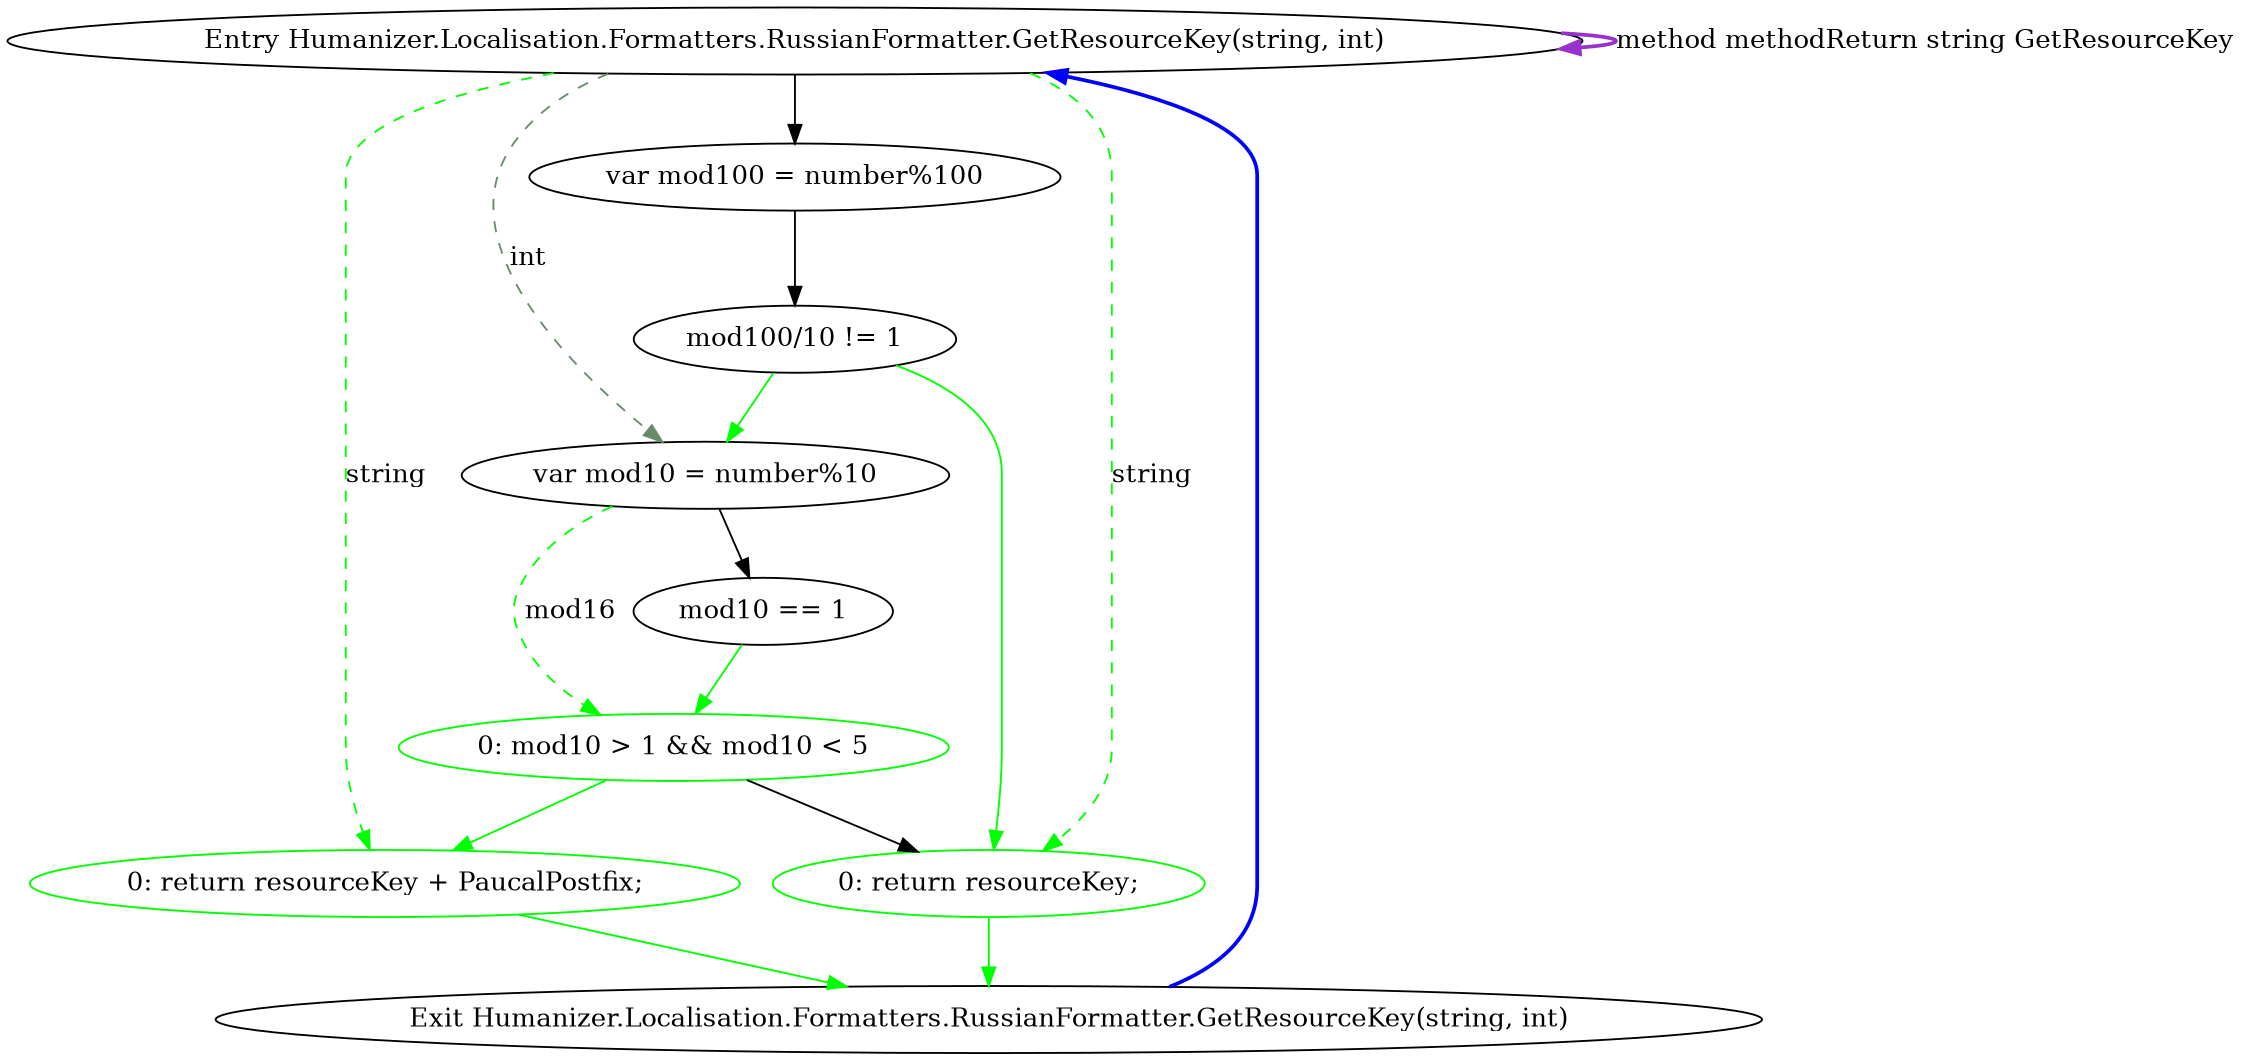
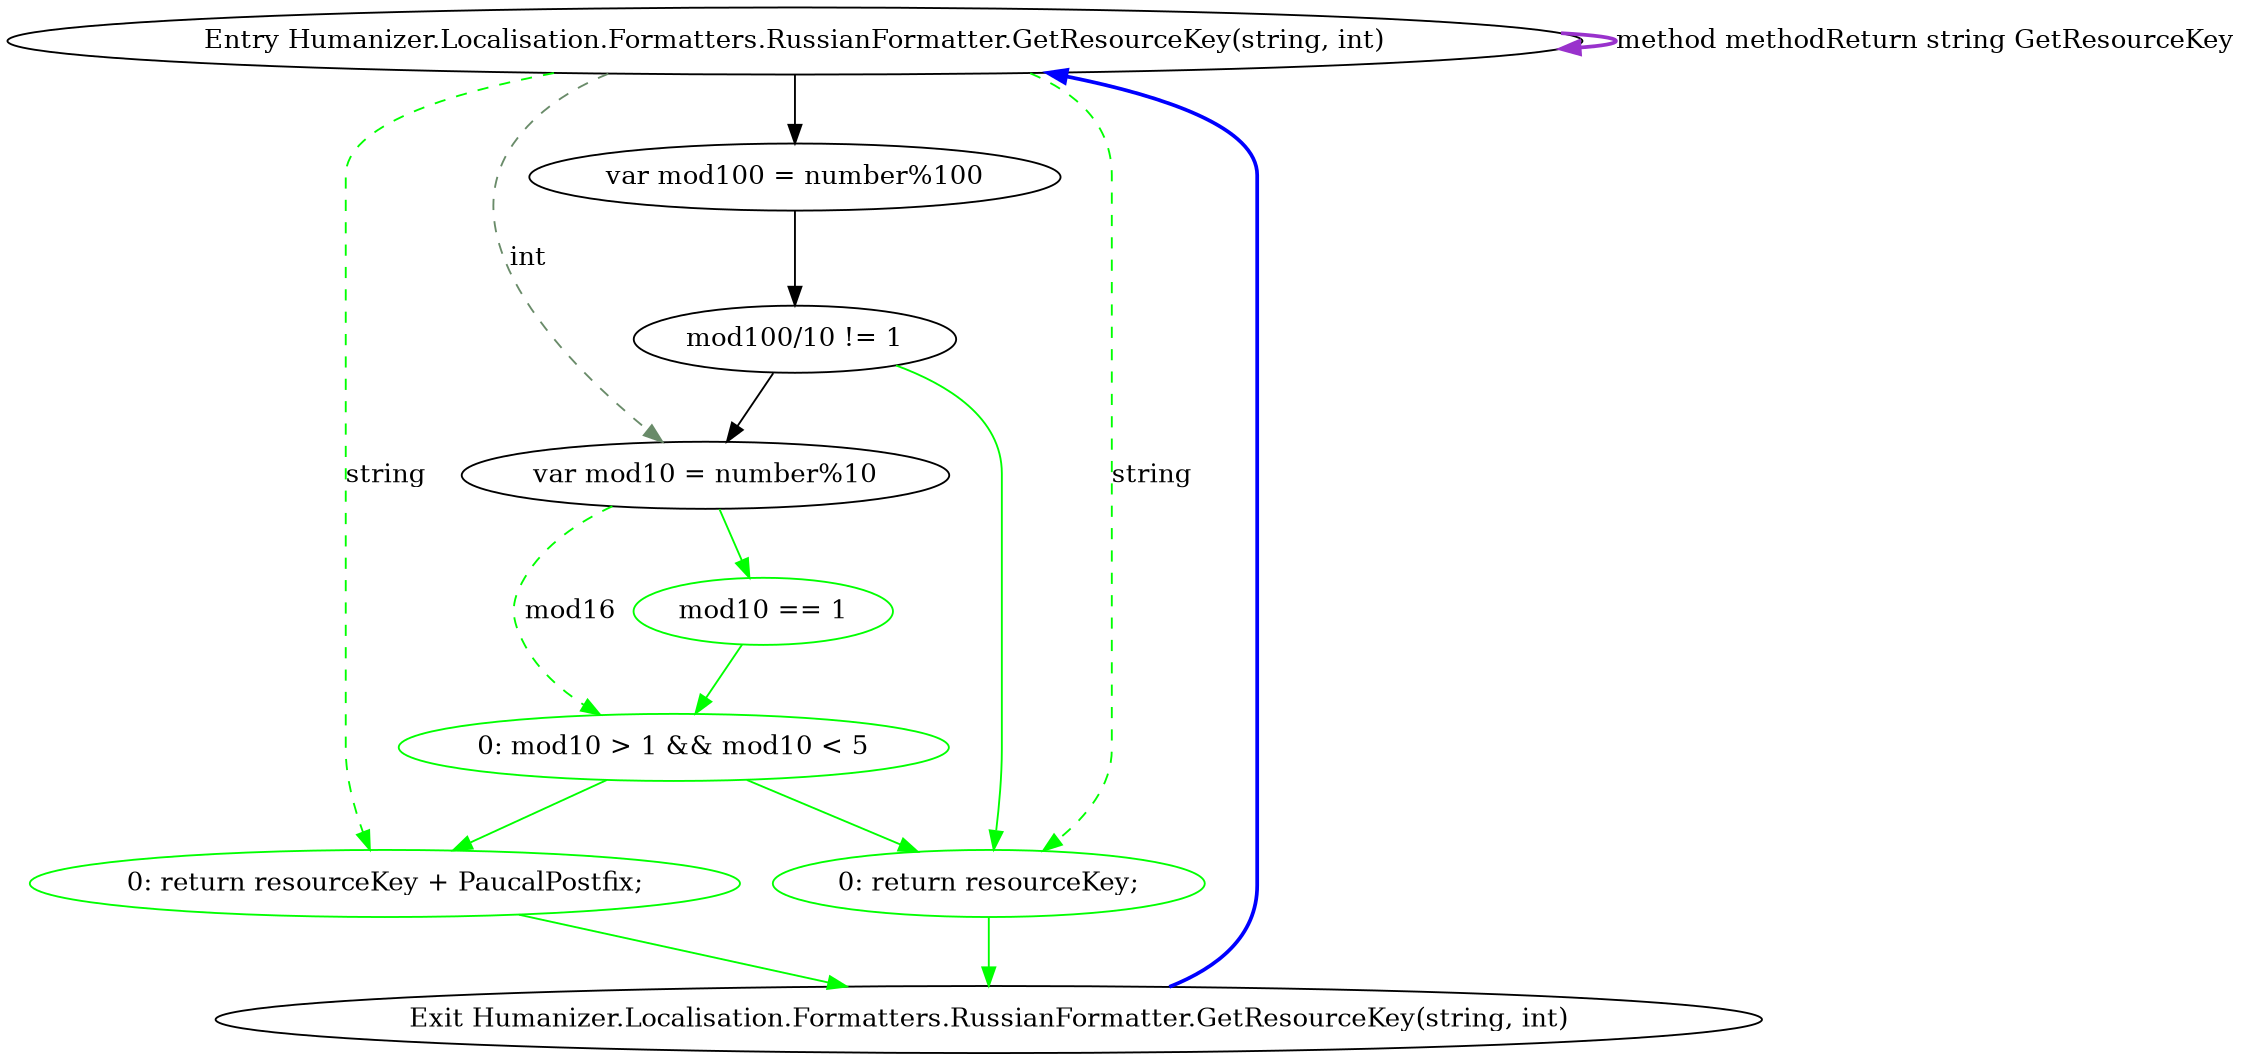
(755, 400) -> (755, 400)
(731, 535) -> (731, 535)
(763, 611) -> (763, 611)
(824, 812) -> (824, 812)
